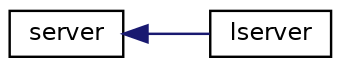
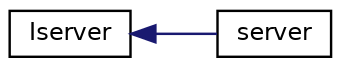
(179, 34) -> (186, 34)
